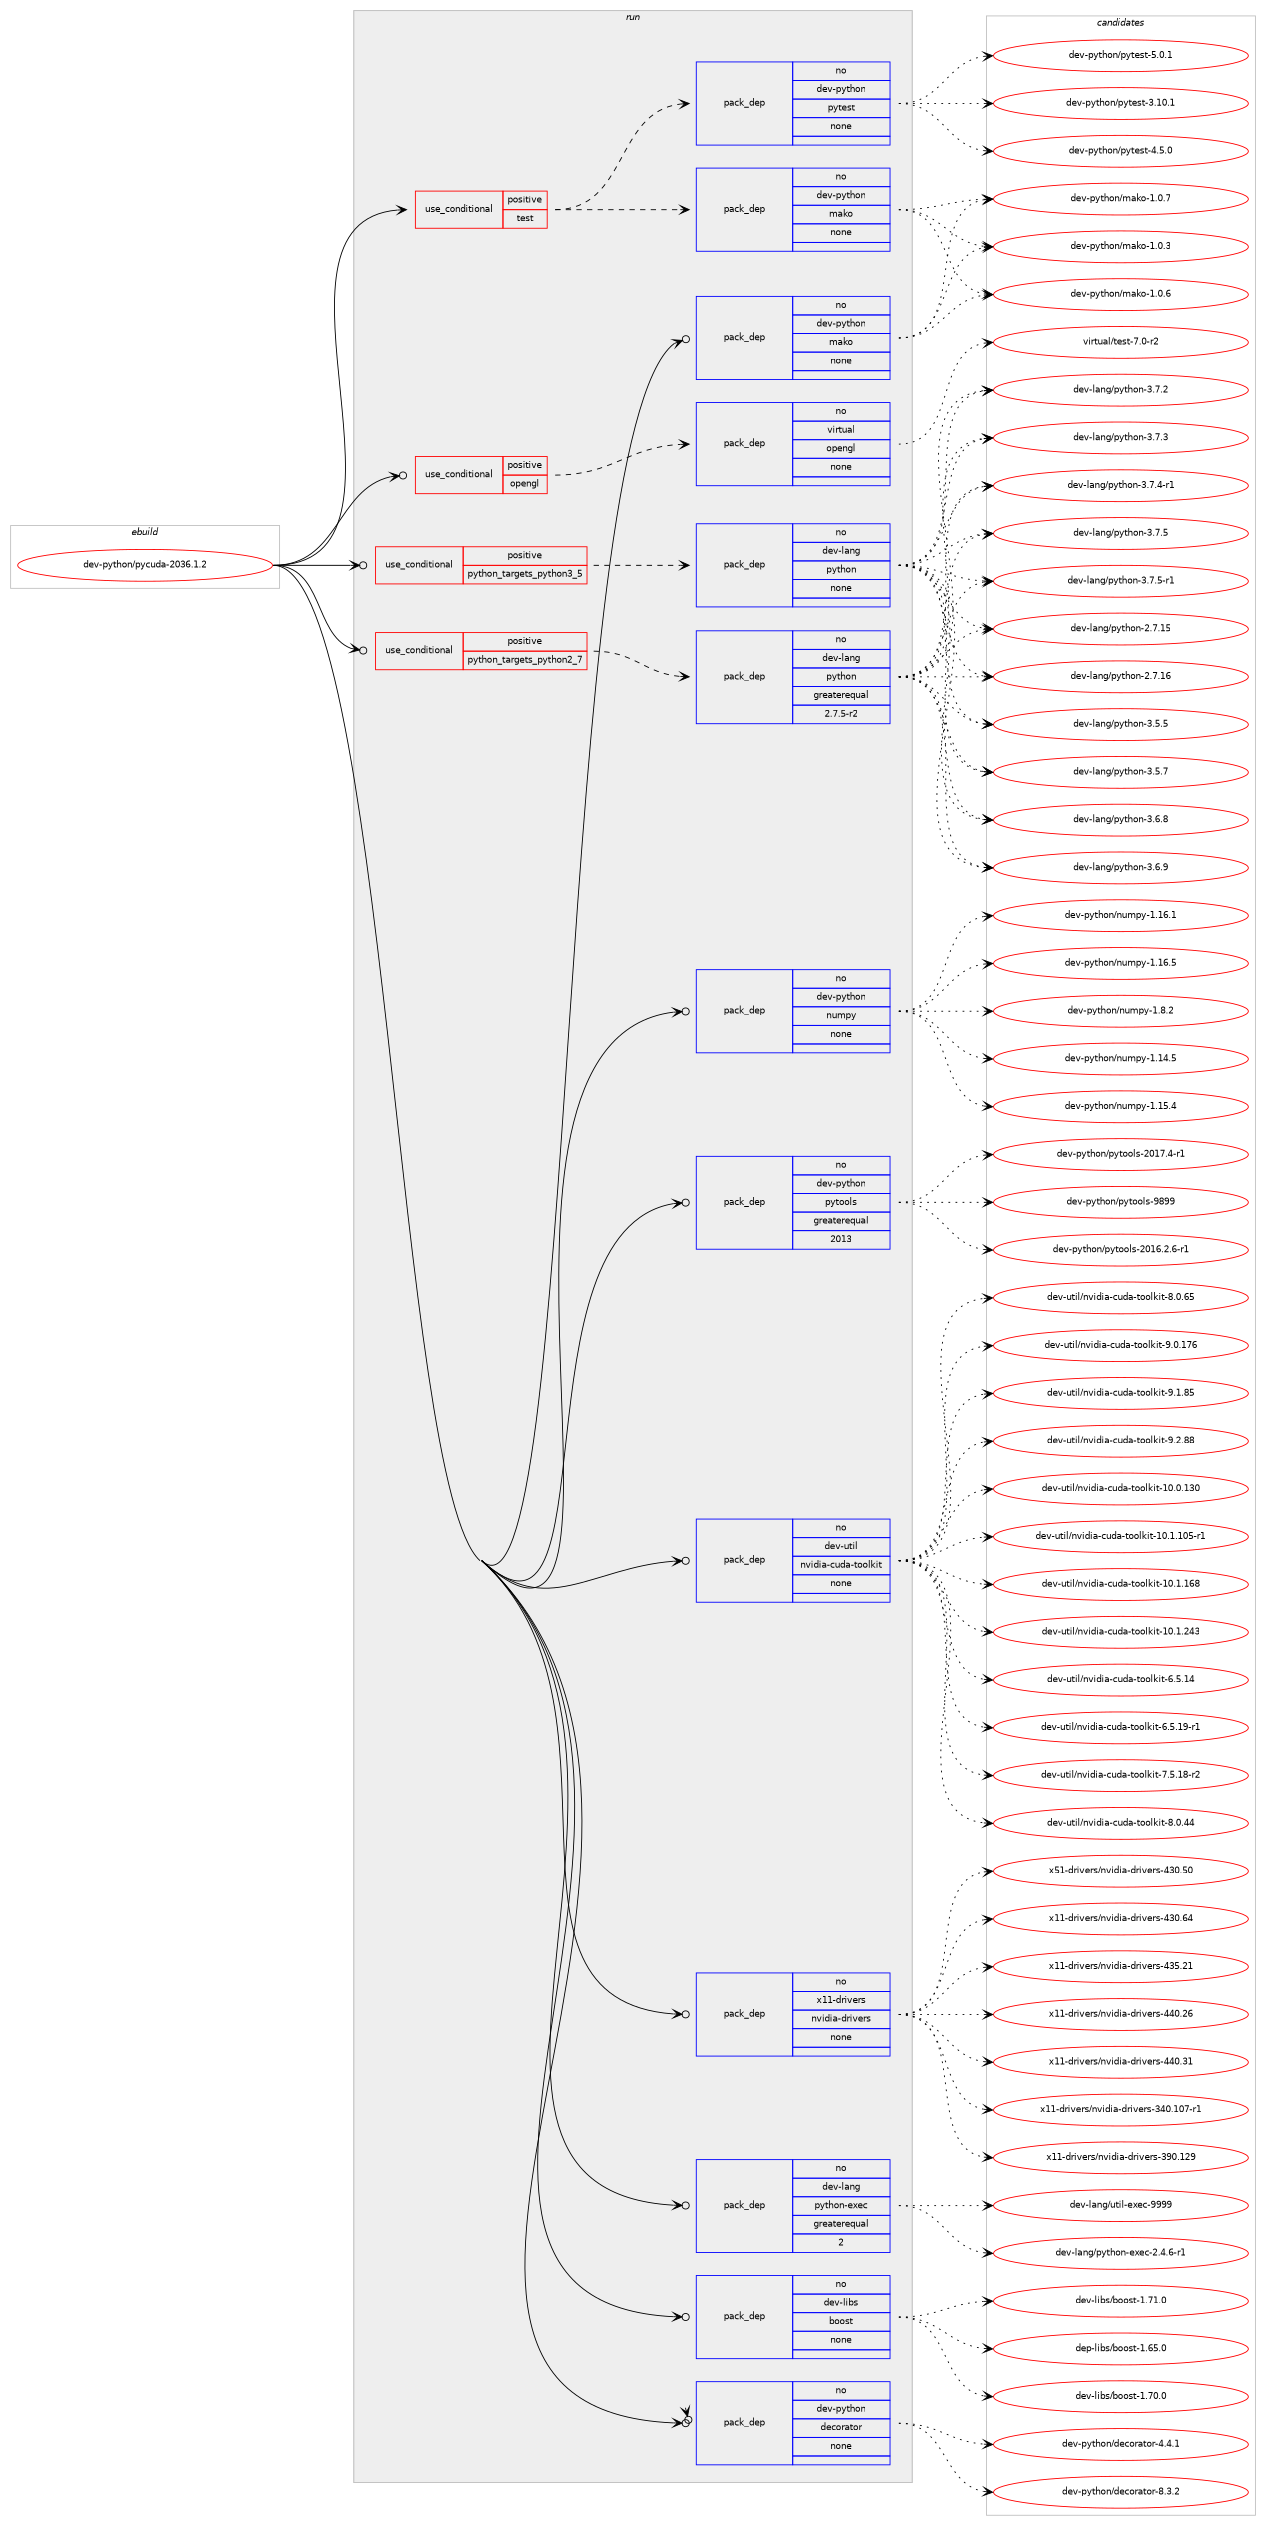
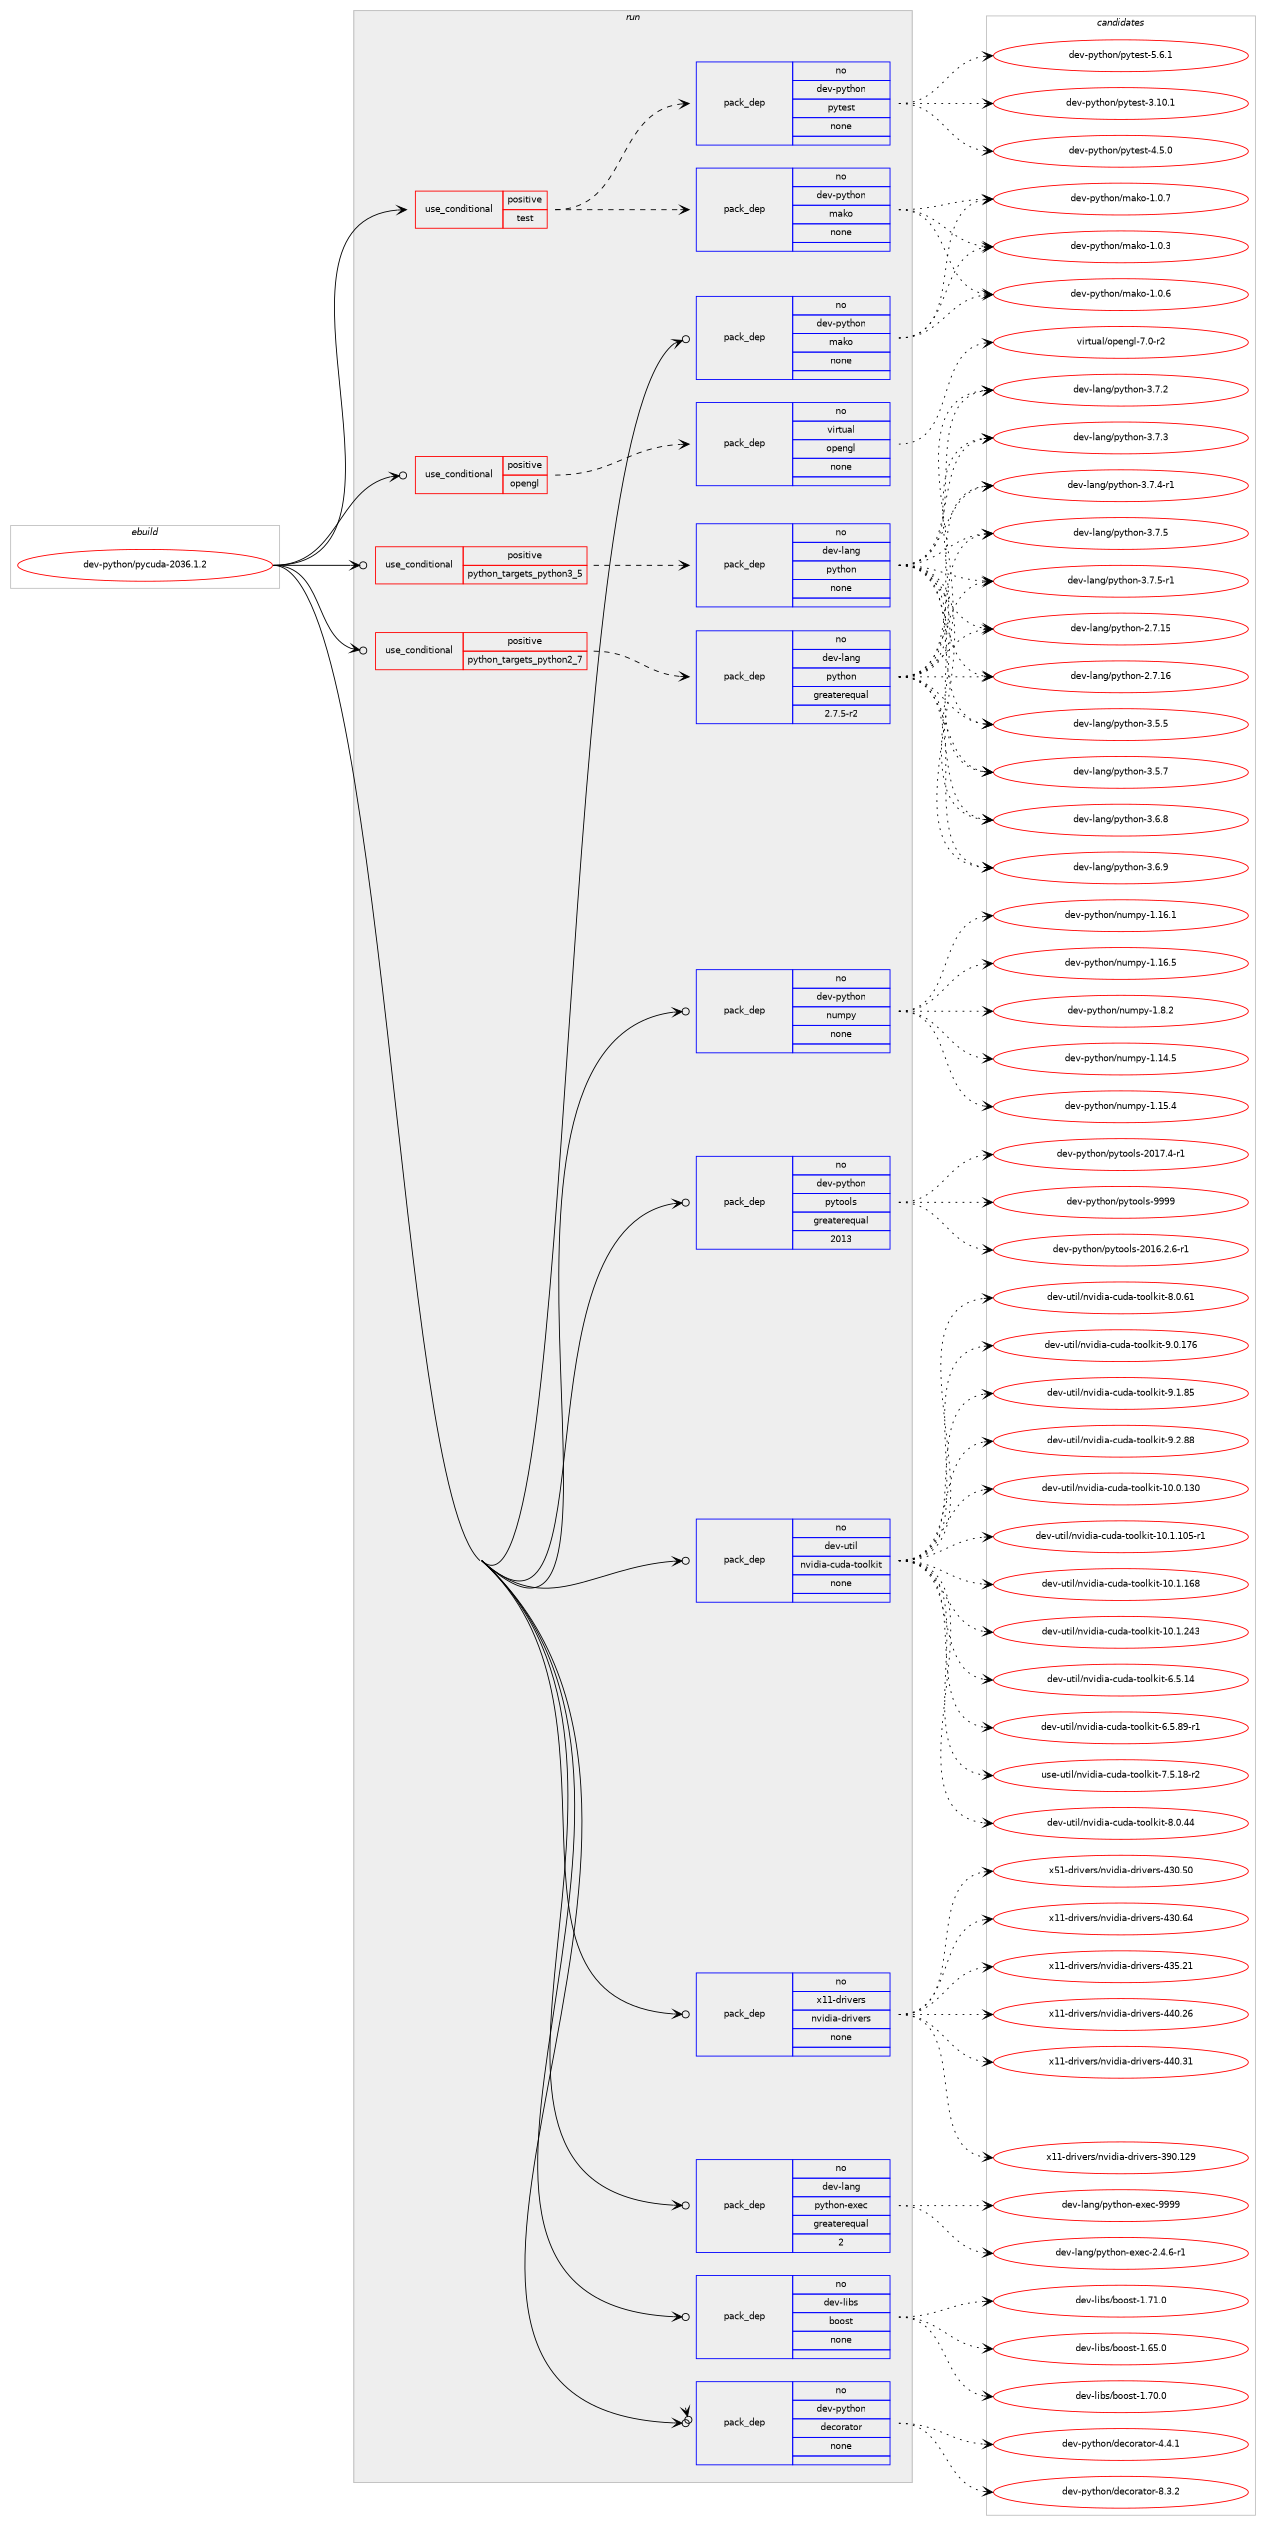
(1121, 56) -> (1121, 56)
(1121, 342) -> (1121, 342)
(1121, 1202) -> (1121, 1202)
(1121, 1298) -> (1121, 1298)
(1121, 1728) -> (1121, 1728)
(1121, 1776) -> (1121, 1776)
(1121, 2110) -> none
(1121, 2206) -> (1121, 2206)
(1121, 2349) -> (1121, 2349)
